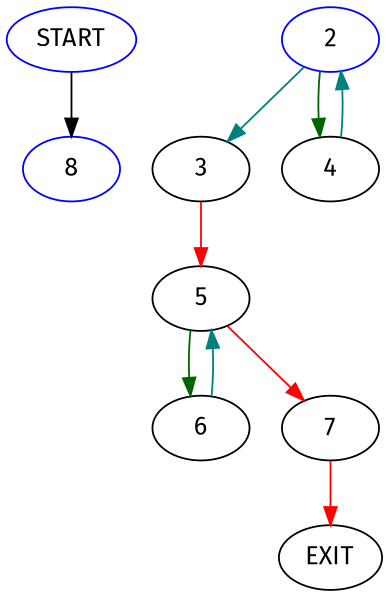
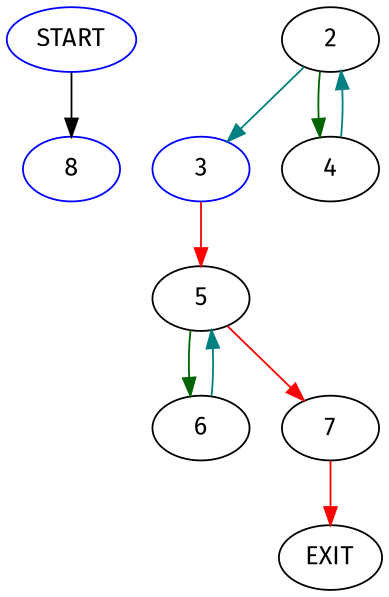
(330, 40) -> (330, 40)
(201, 169) -> (201, 169)
